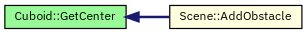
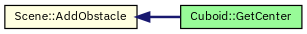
(154, 17) -> (165, 17)
